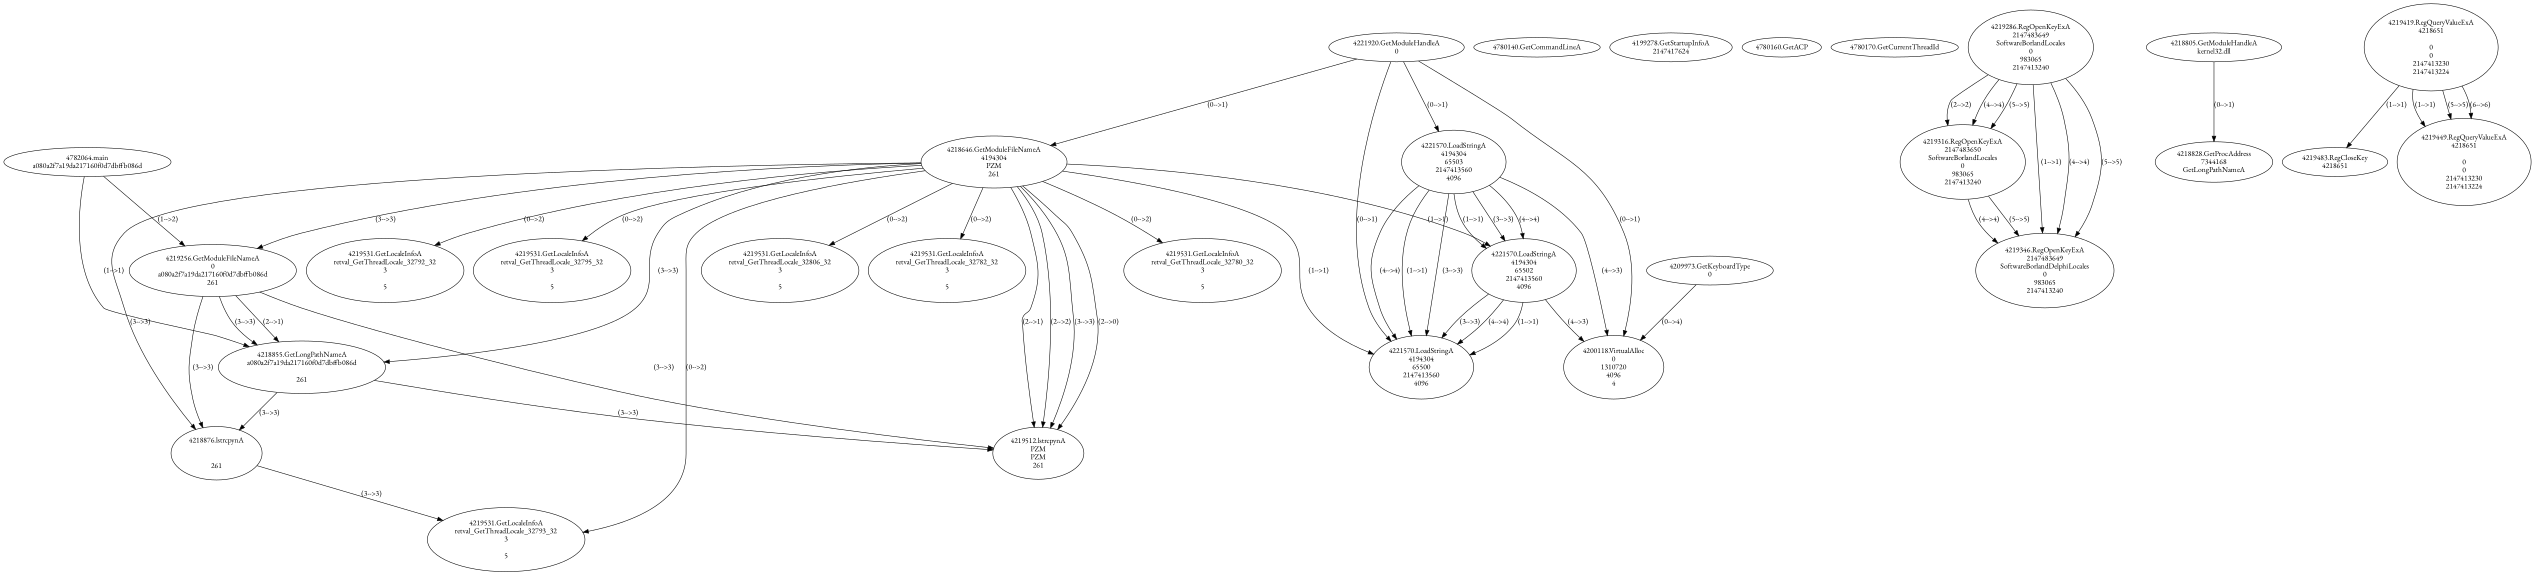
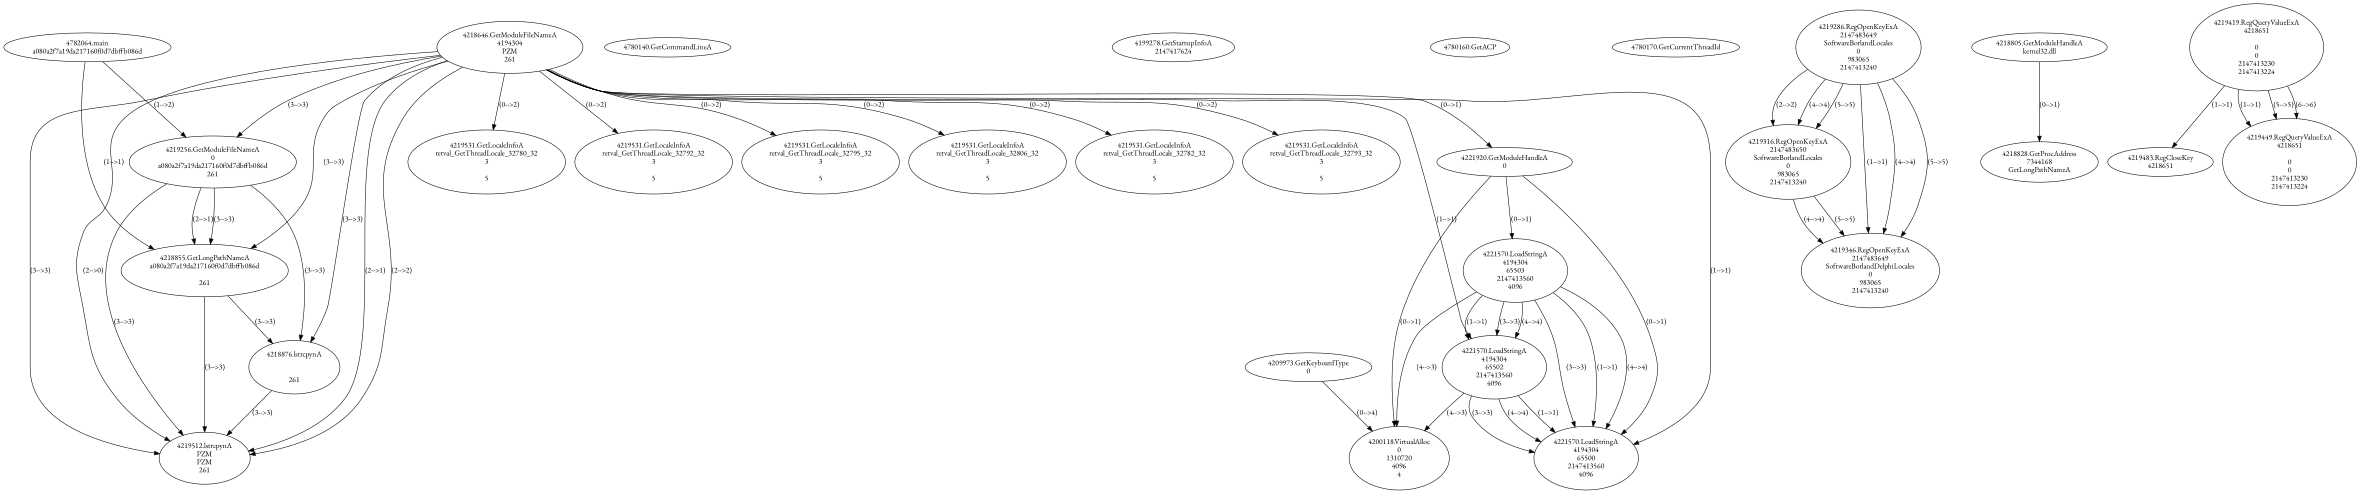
(1206, 102) -> (1022, 94)
(347, 492) -> (251, 411)
